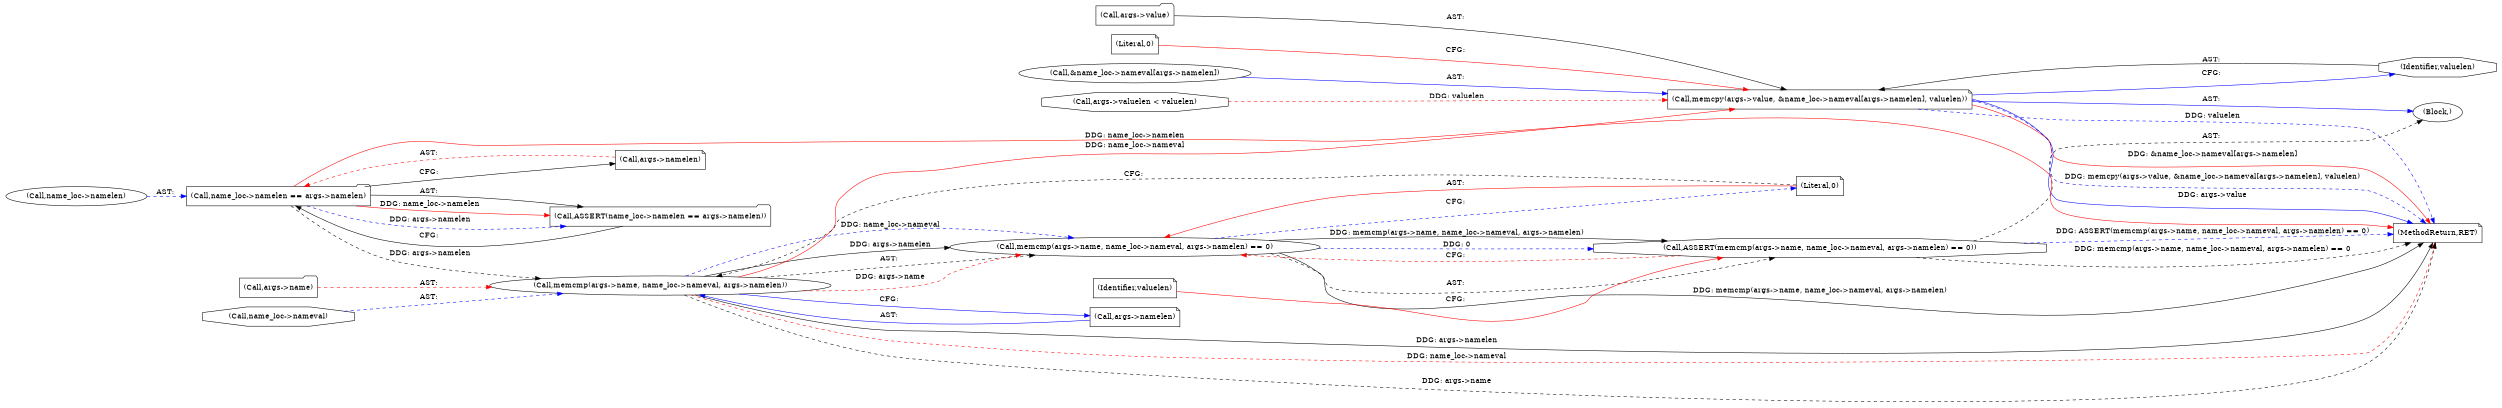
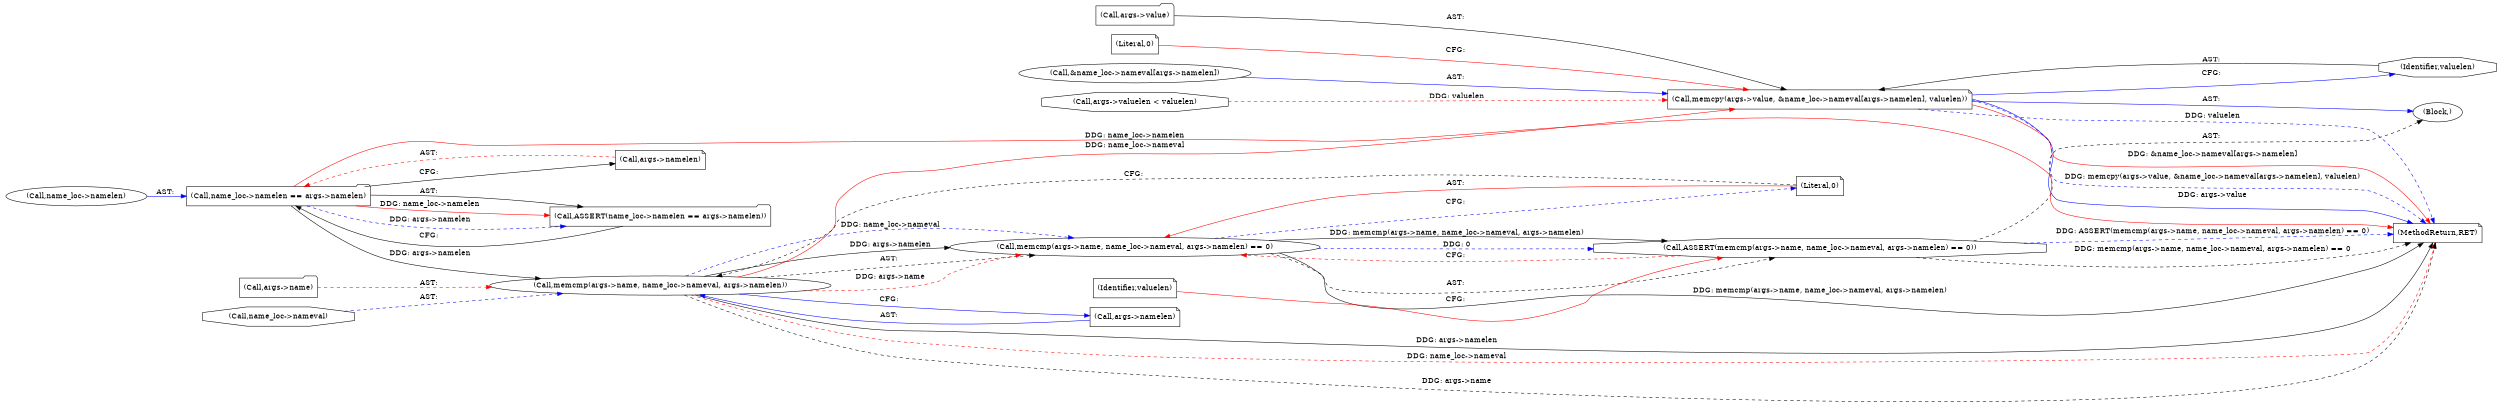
(164, 196) -> (164, 196)
(406, 264) -> (406, 264)
